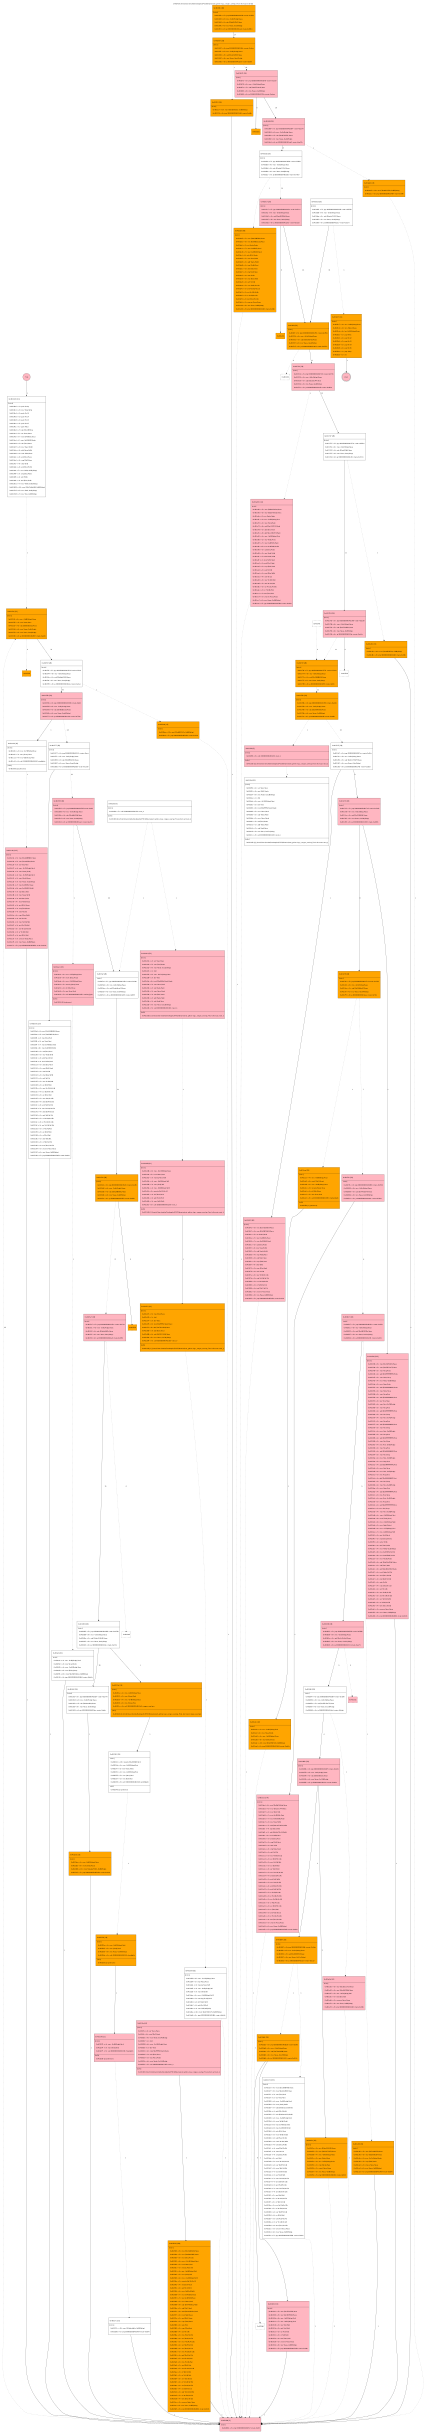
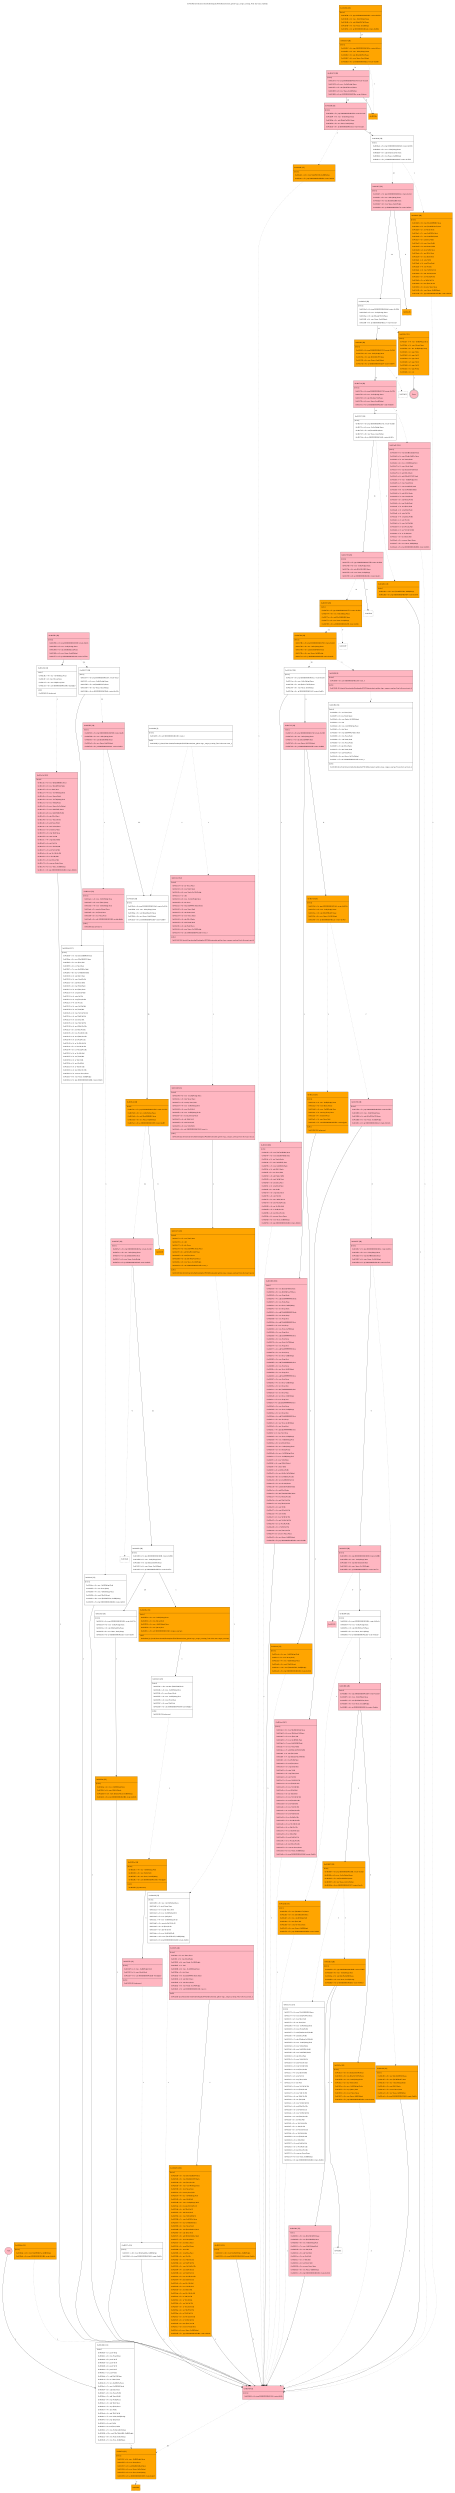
(233, 82) -> (373, 89)
(294, 274) -> (386, 254)
(317, 643) -> (342, 634)
(61, 674) -> none
(344, 1993) -> (299, 1918)
